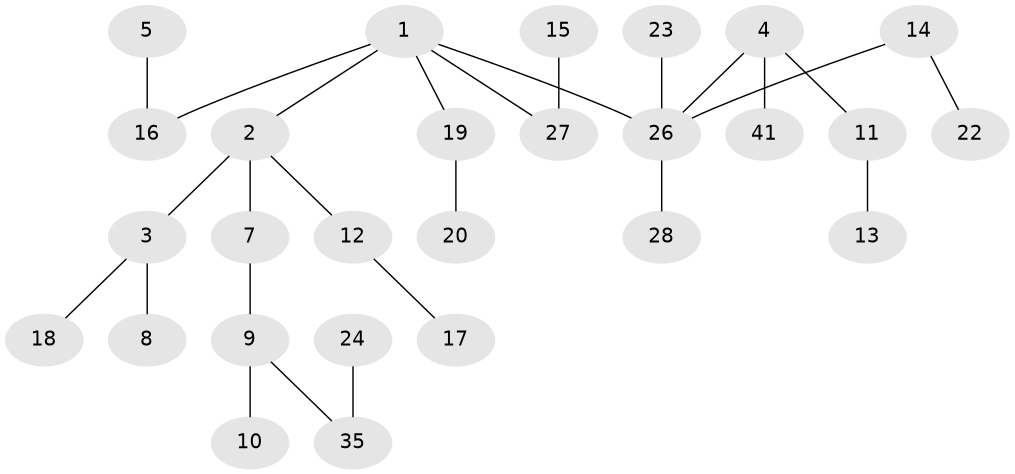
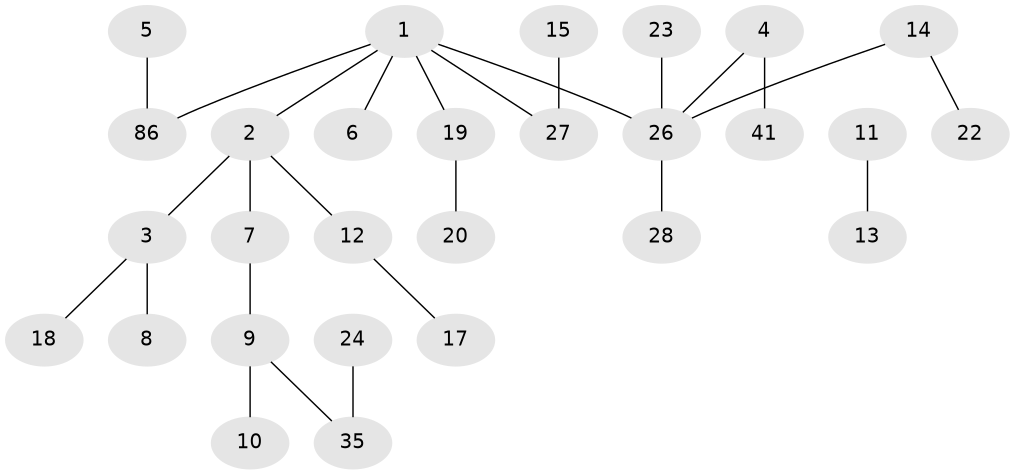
(816, 83) -> none
(147, 134) -> (147, 134)
none -> (353, 134)
